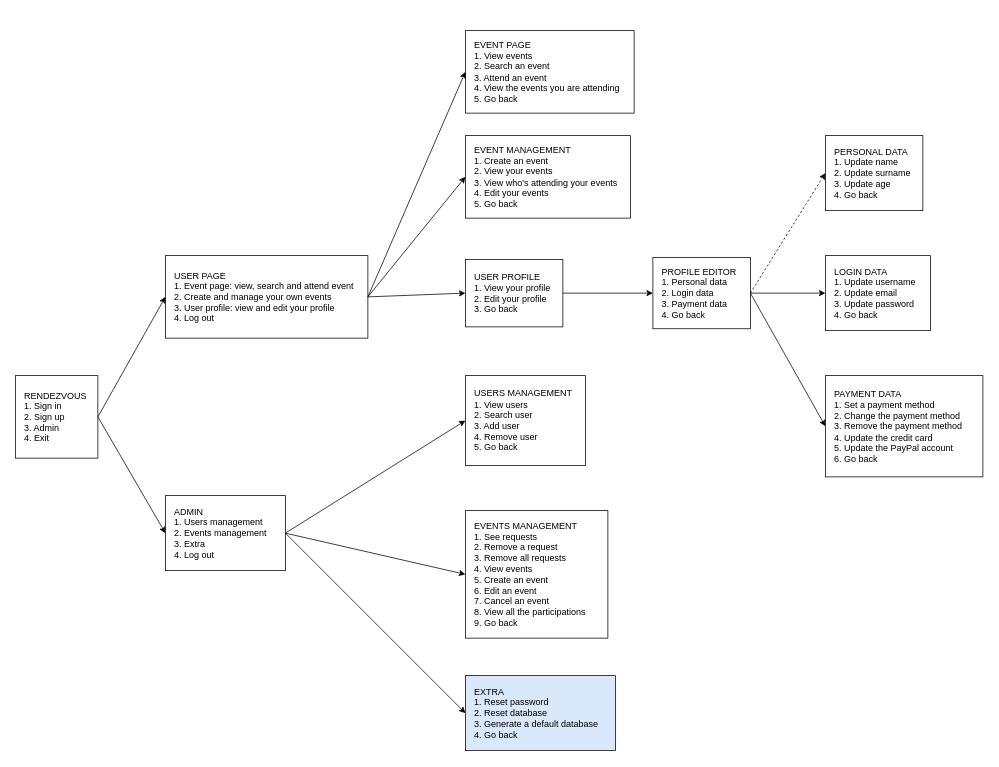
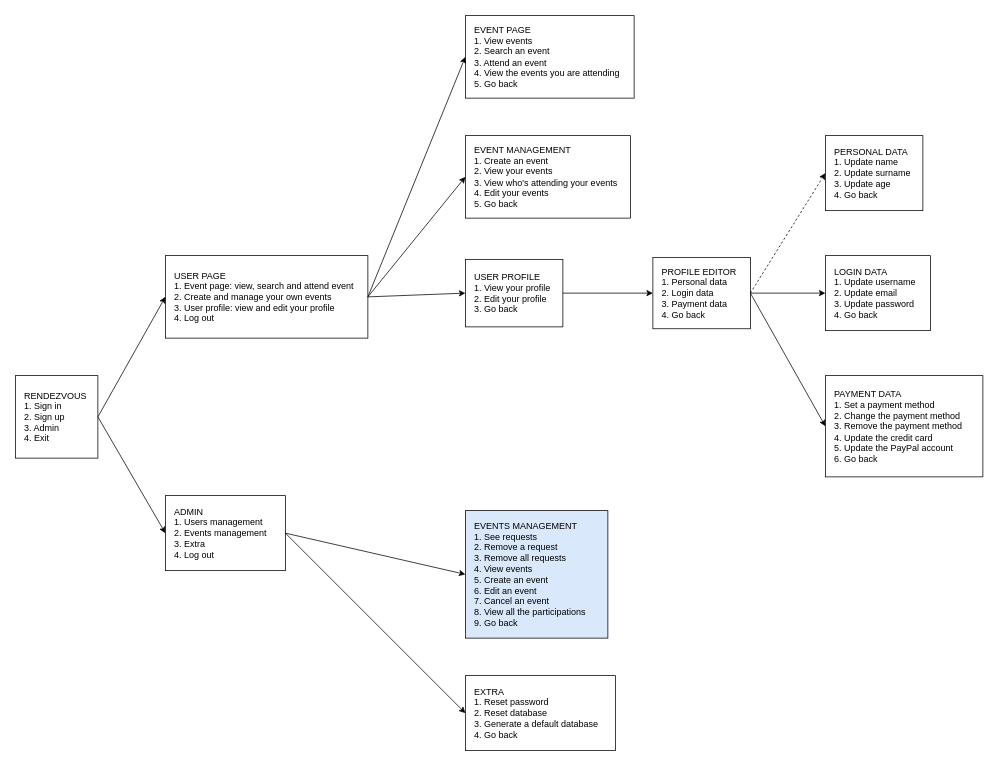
(550, 72) -> (550, 57)
(525, 420) -> none
(375, 477) -> none
(537, 574) -> (537, 574)
(540, 713) -> (540, 713)
